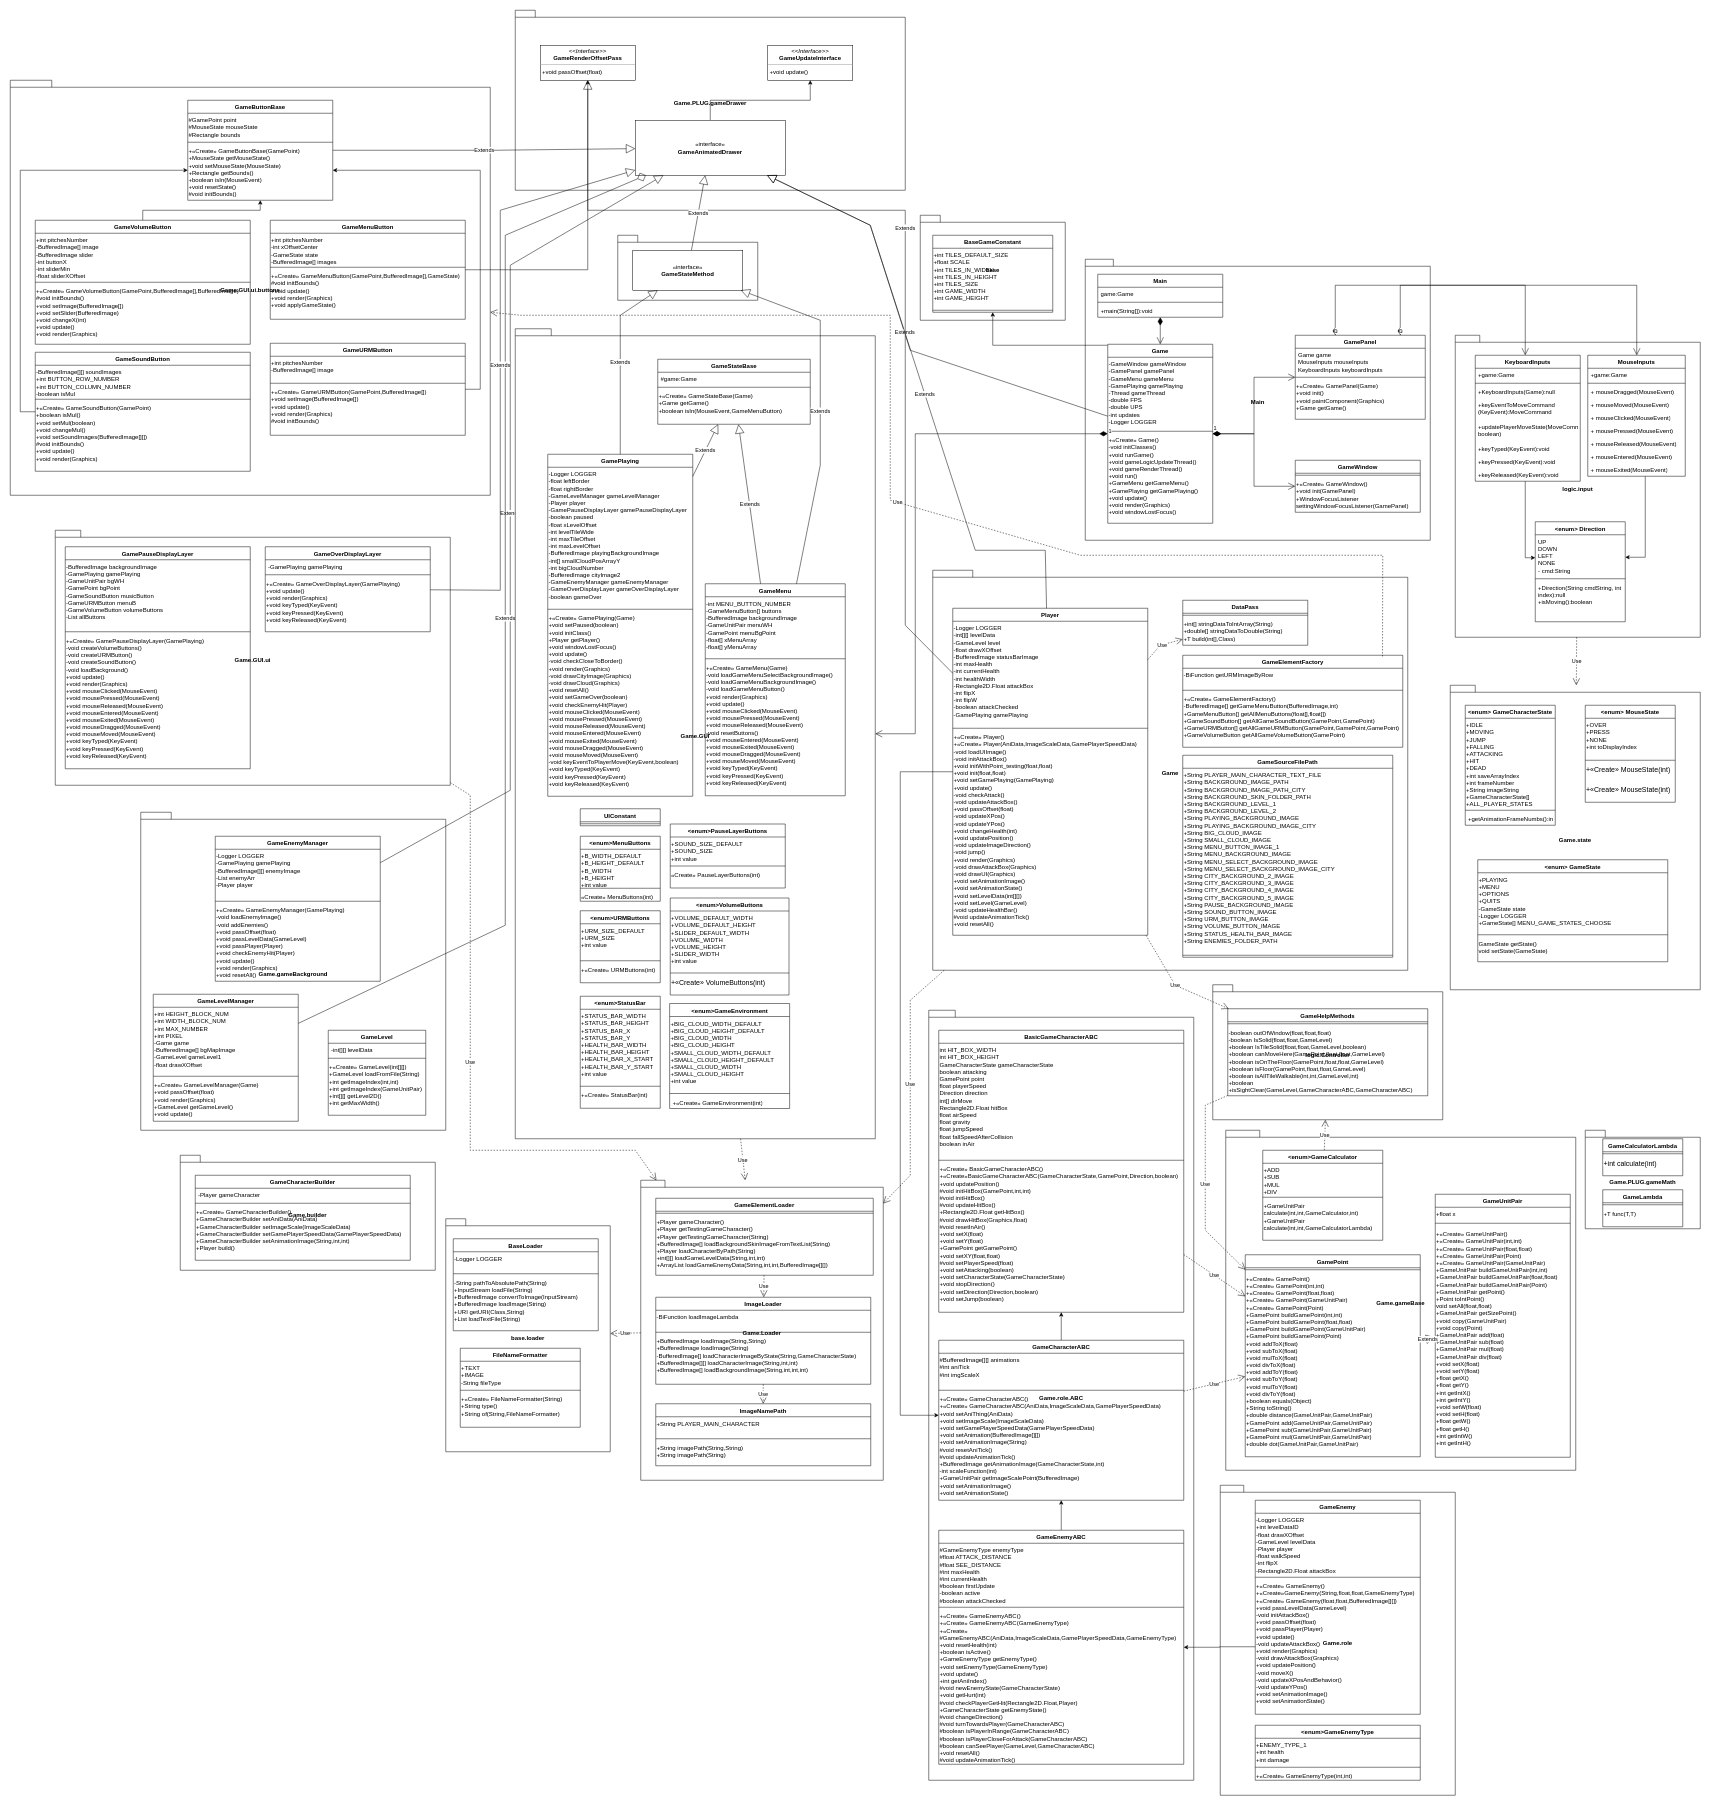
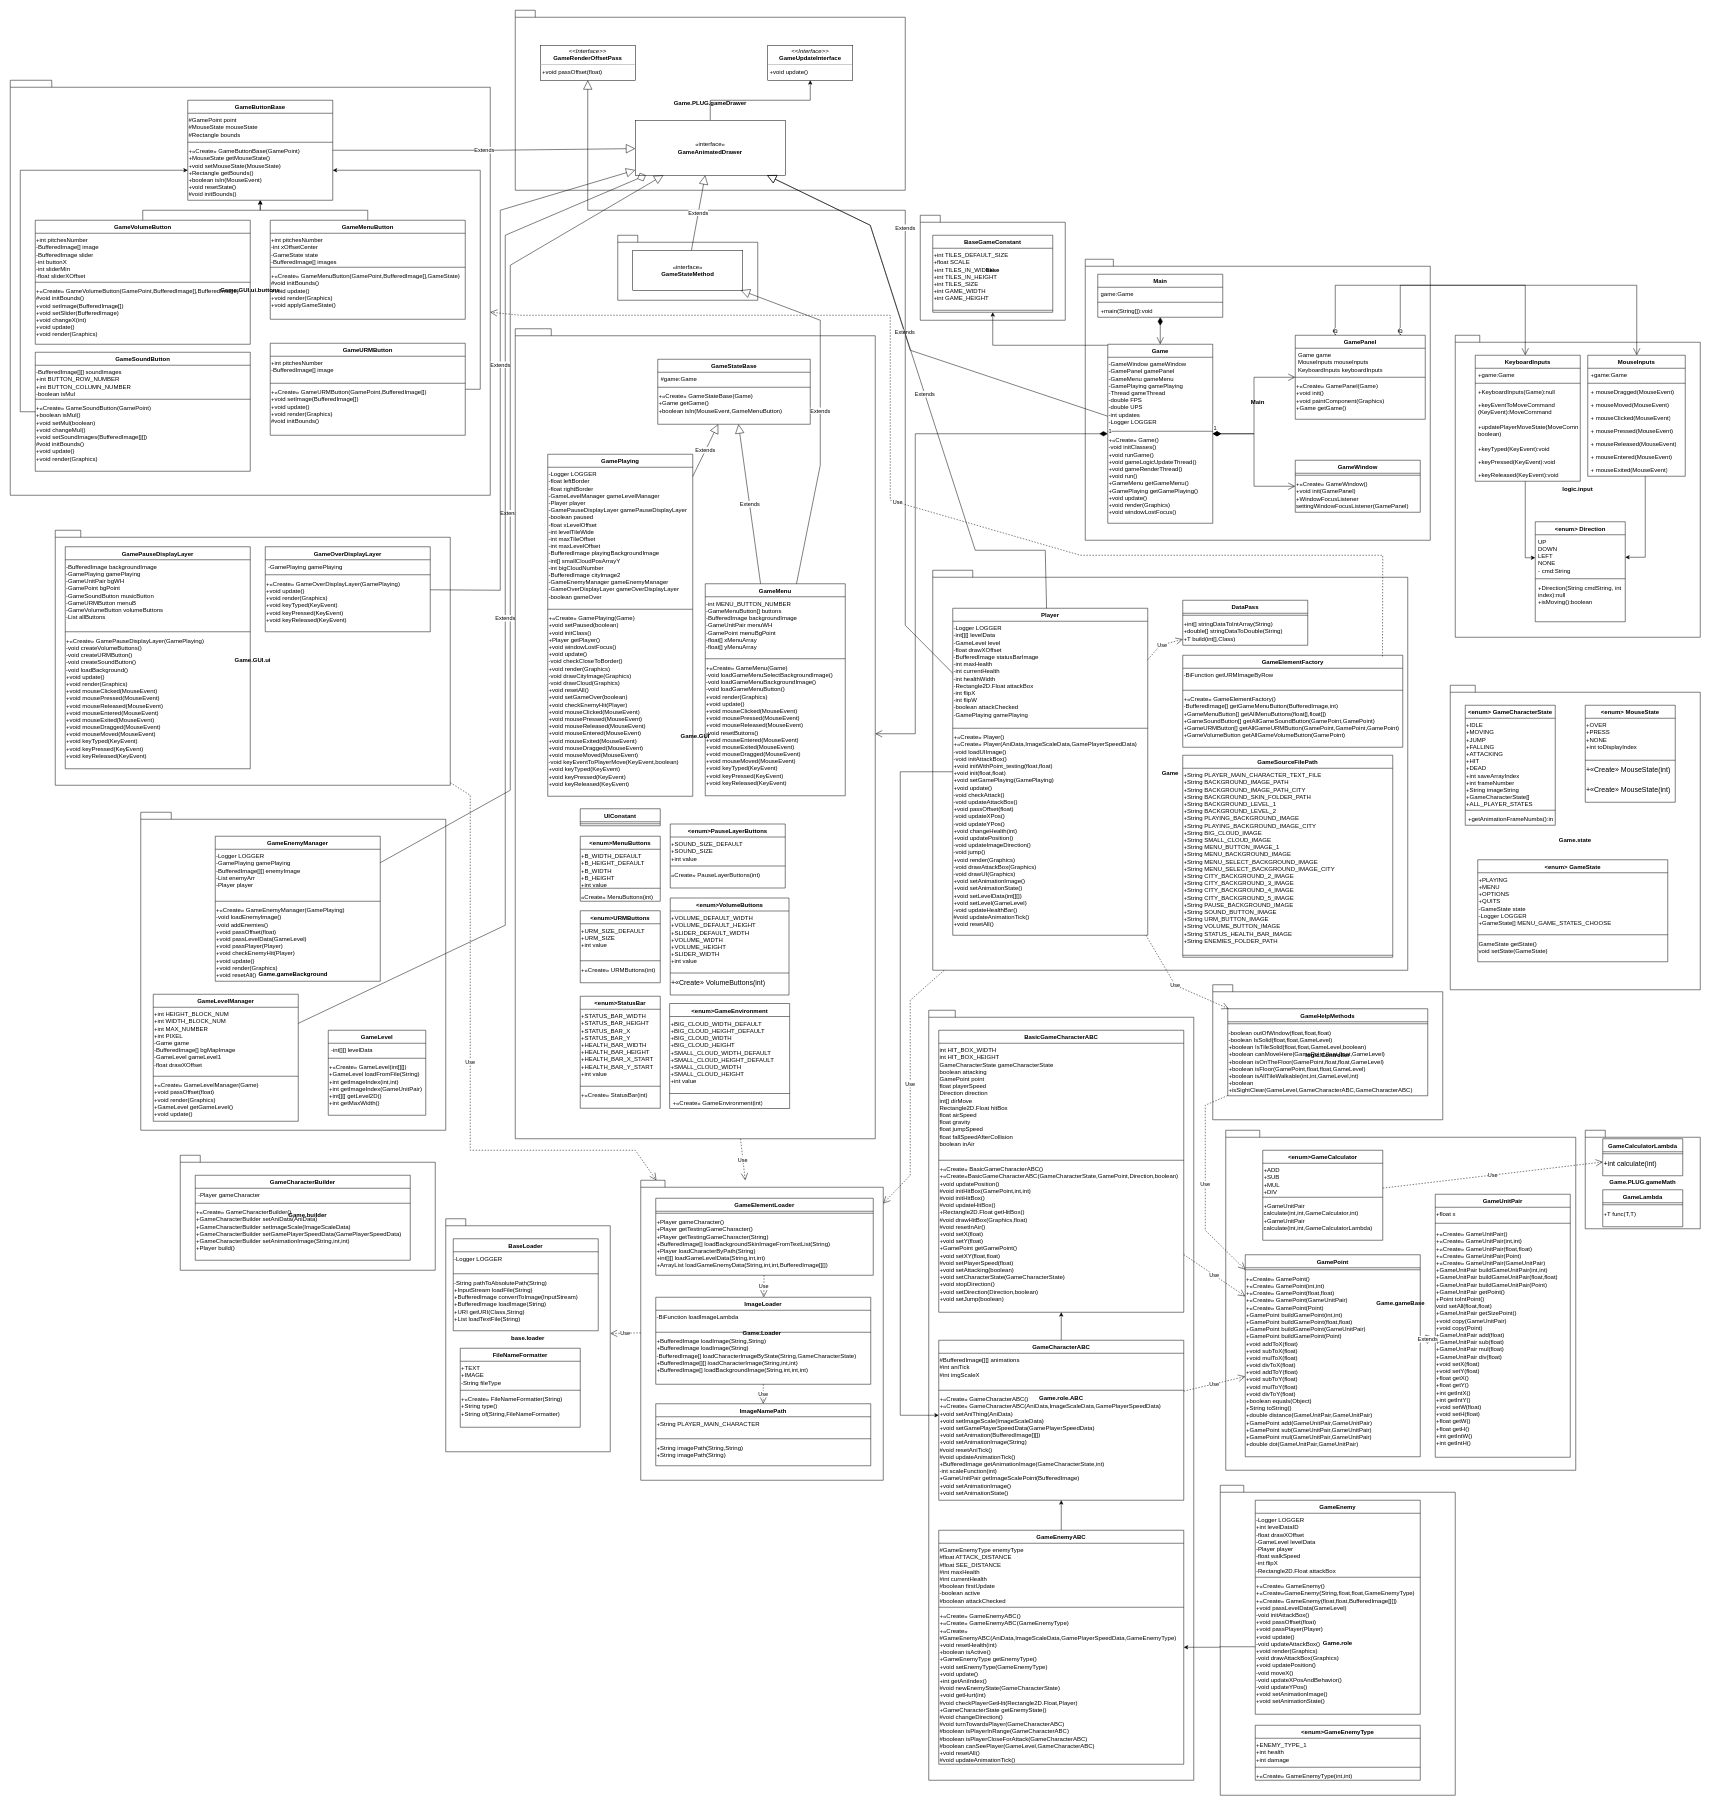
(588, 270) -> (321, 210)
(620, 367) -> none
(1577, 661) -> none
(1325, 1136) -> (1491, 1175)
